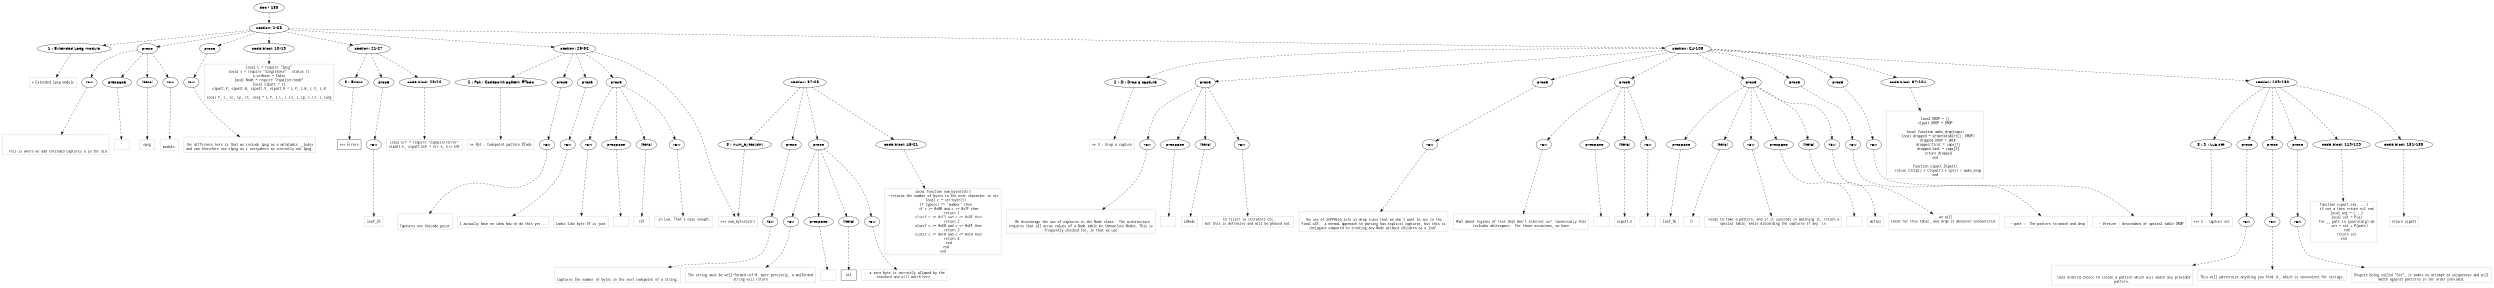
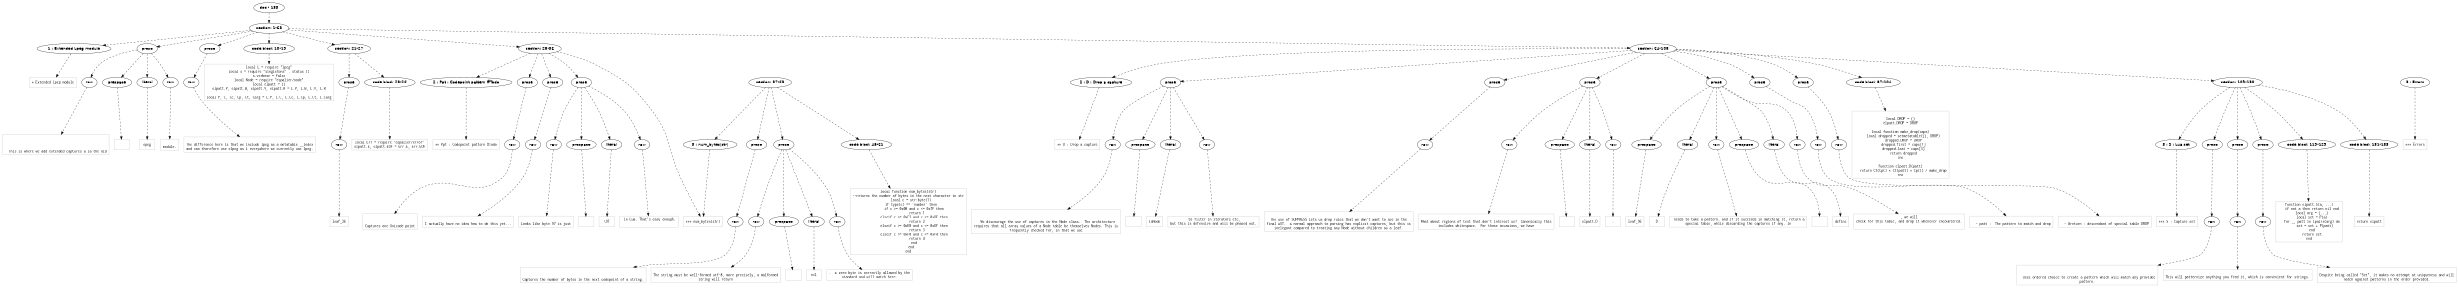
(362, 64) -> none
(349, 145) -> (2415, 145)
(849, 275) -> (814, 275)
